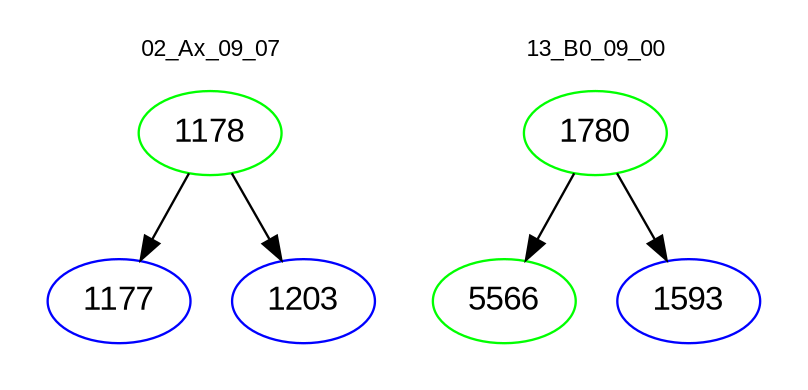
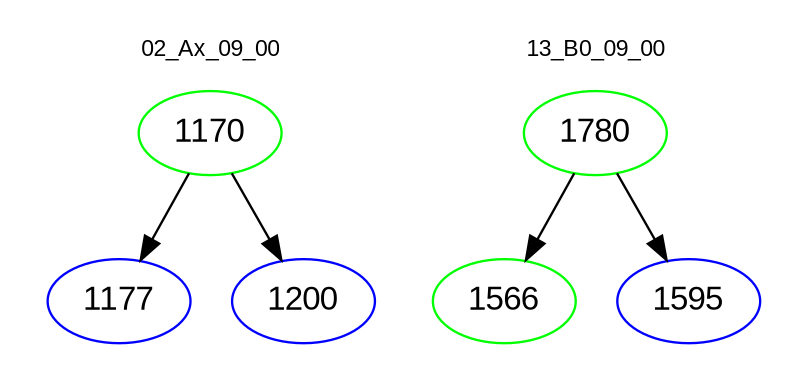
(211, 50) -> (211, 50)
(210, 133) -> (210, 133)
(304, 301) -> (304, 301)
(504, 301) -> (504, 301)
(689, 301) -> (689, 301)
